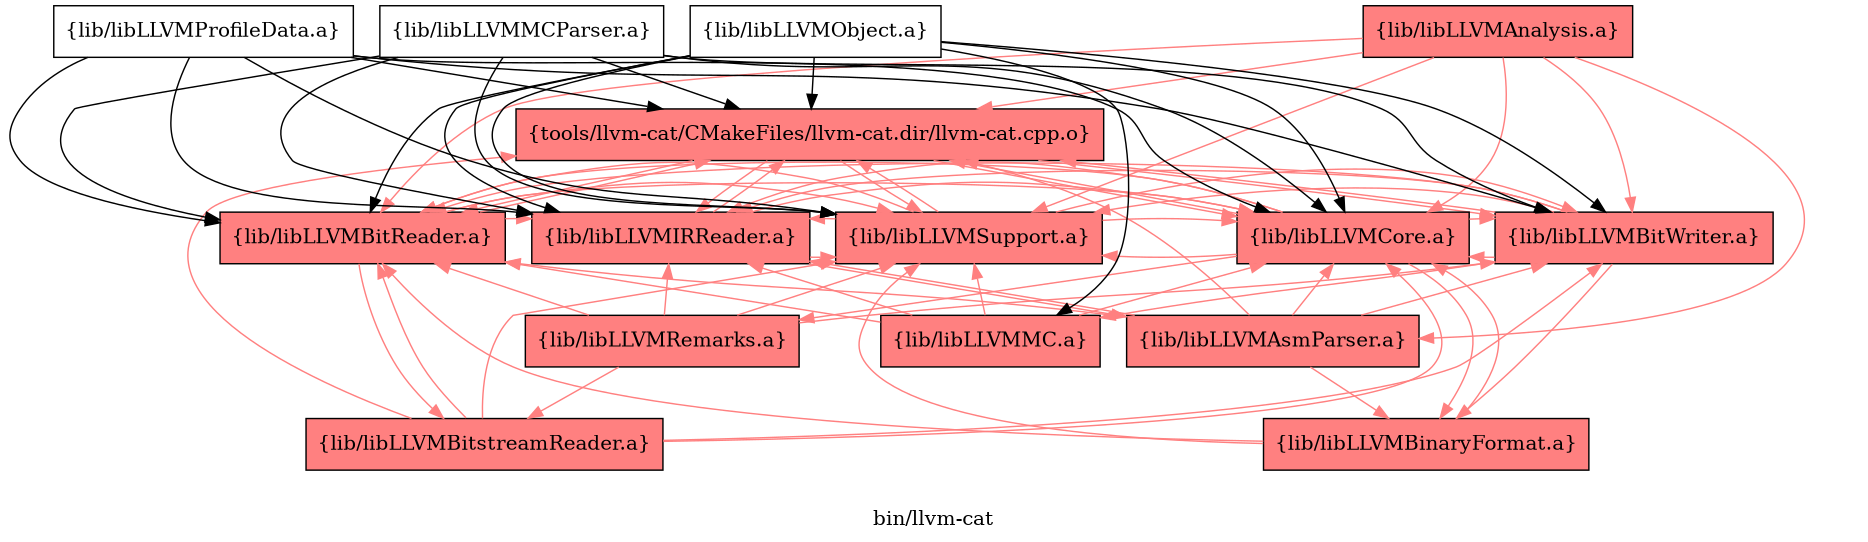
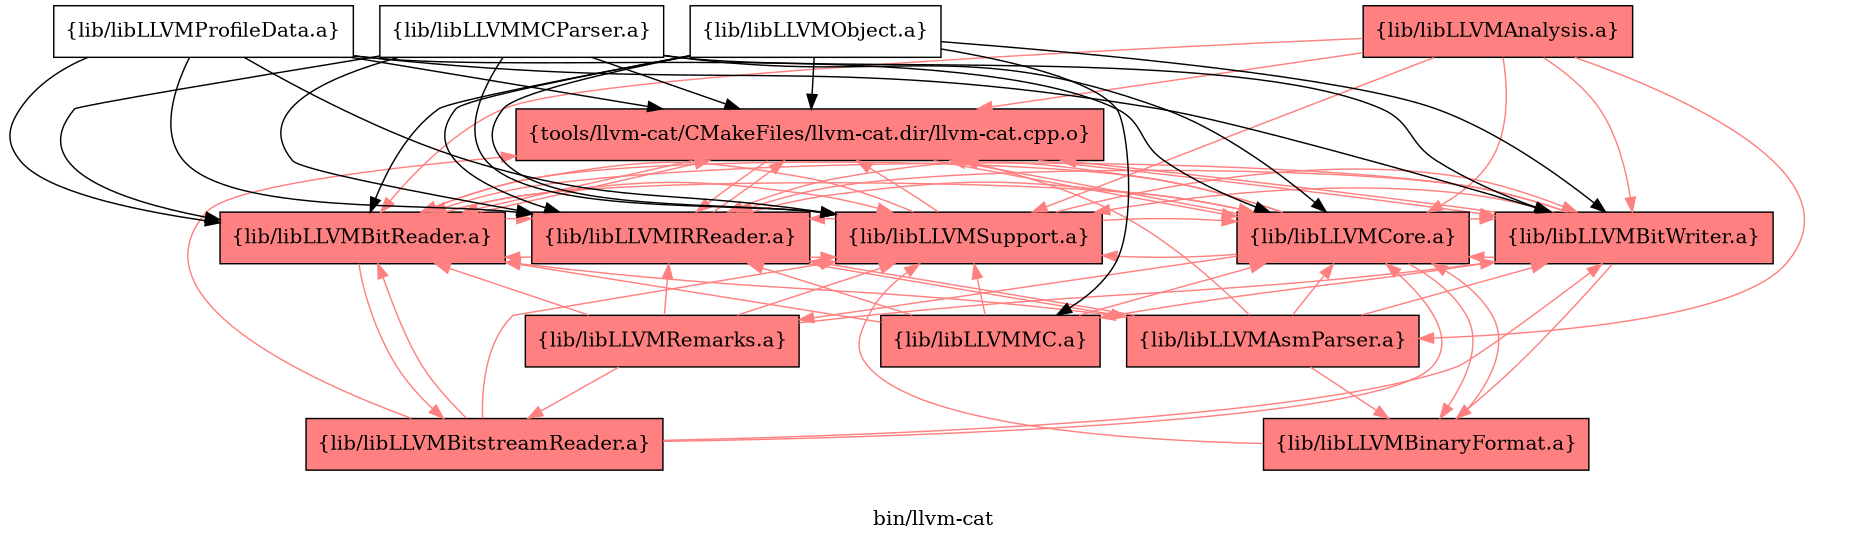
(1210, 84) -> none
(874, 183) -> none
(809, 419) -> (526, 257)
